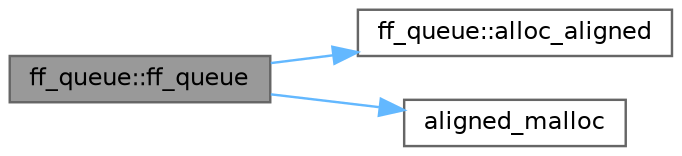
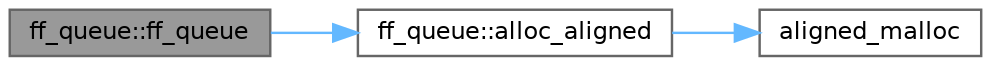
(325, 101) -> (703, 33)
